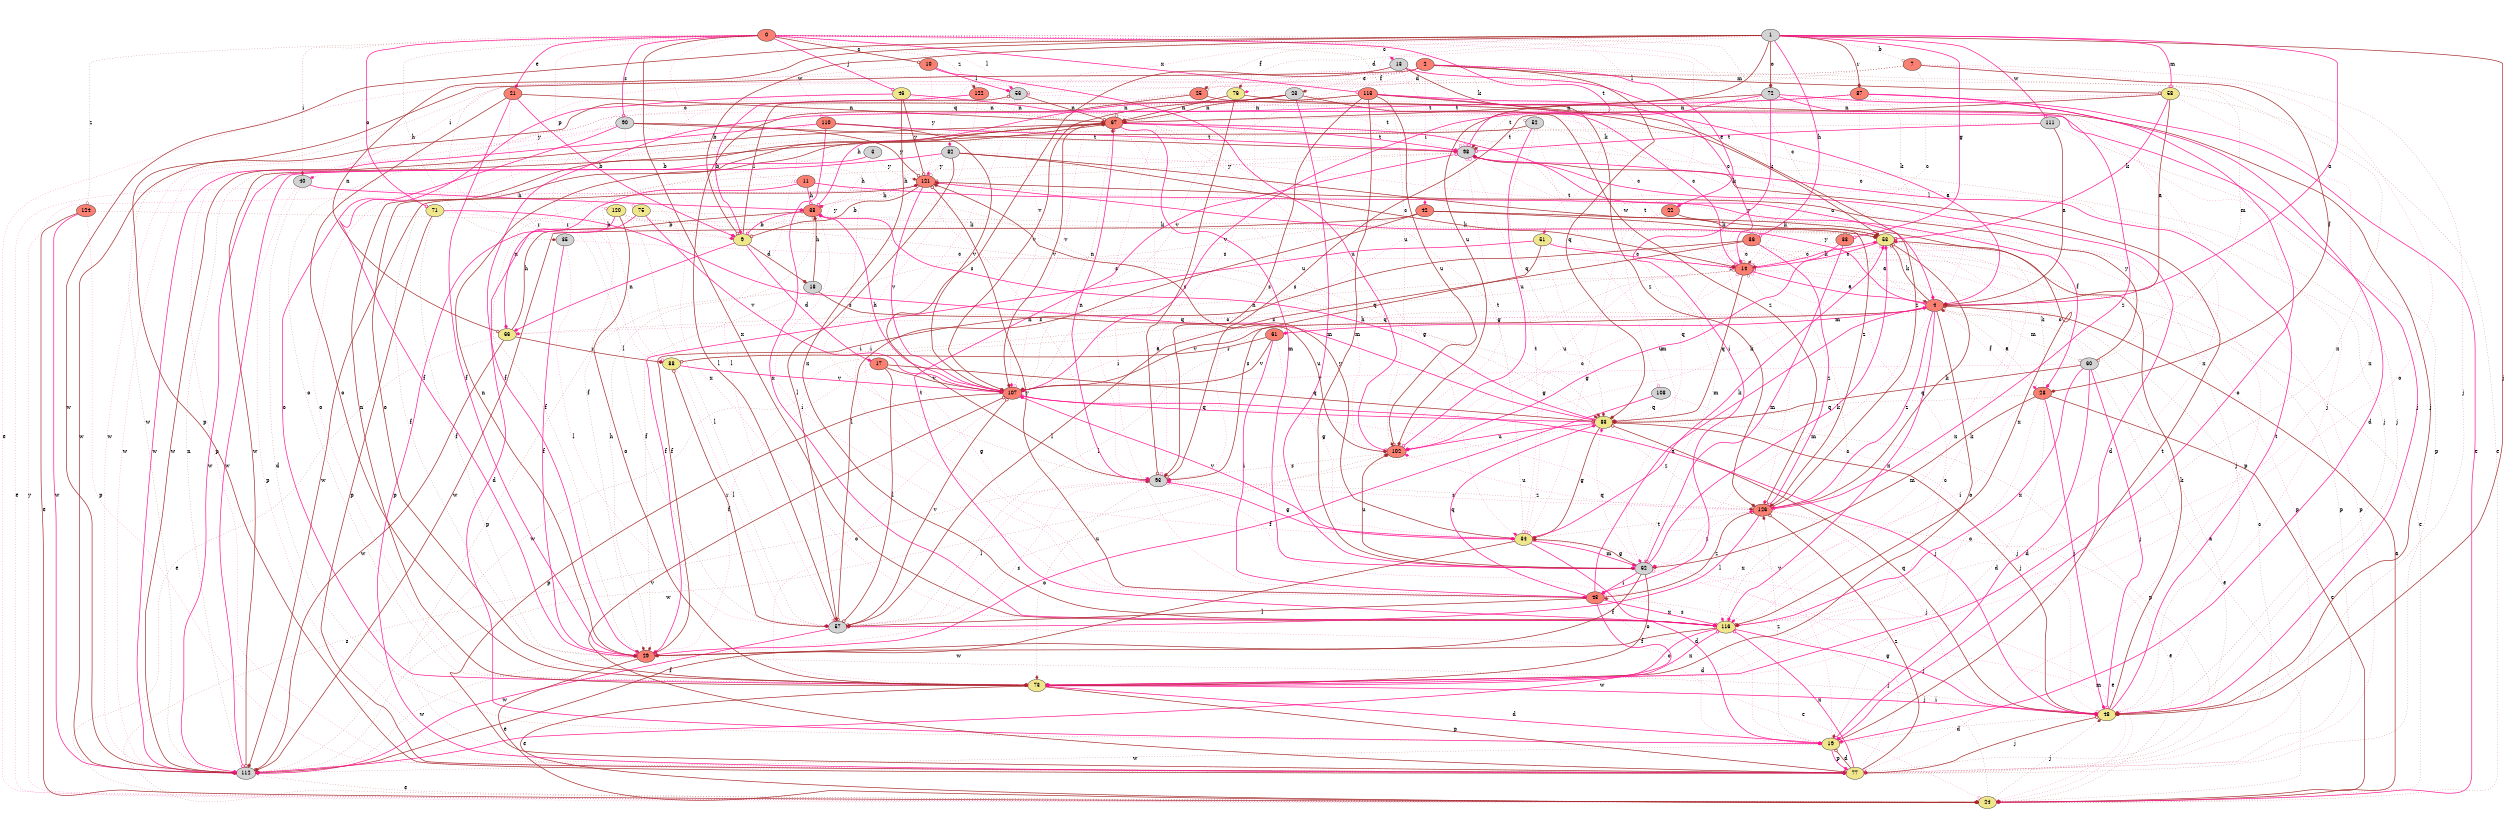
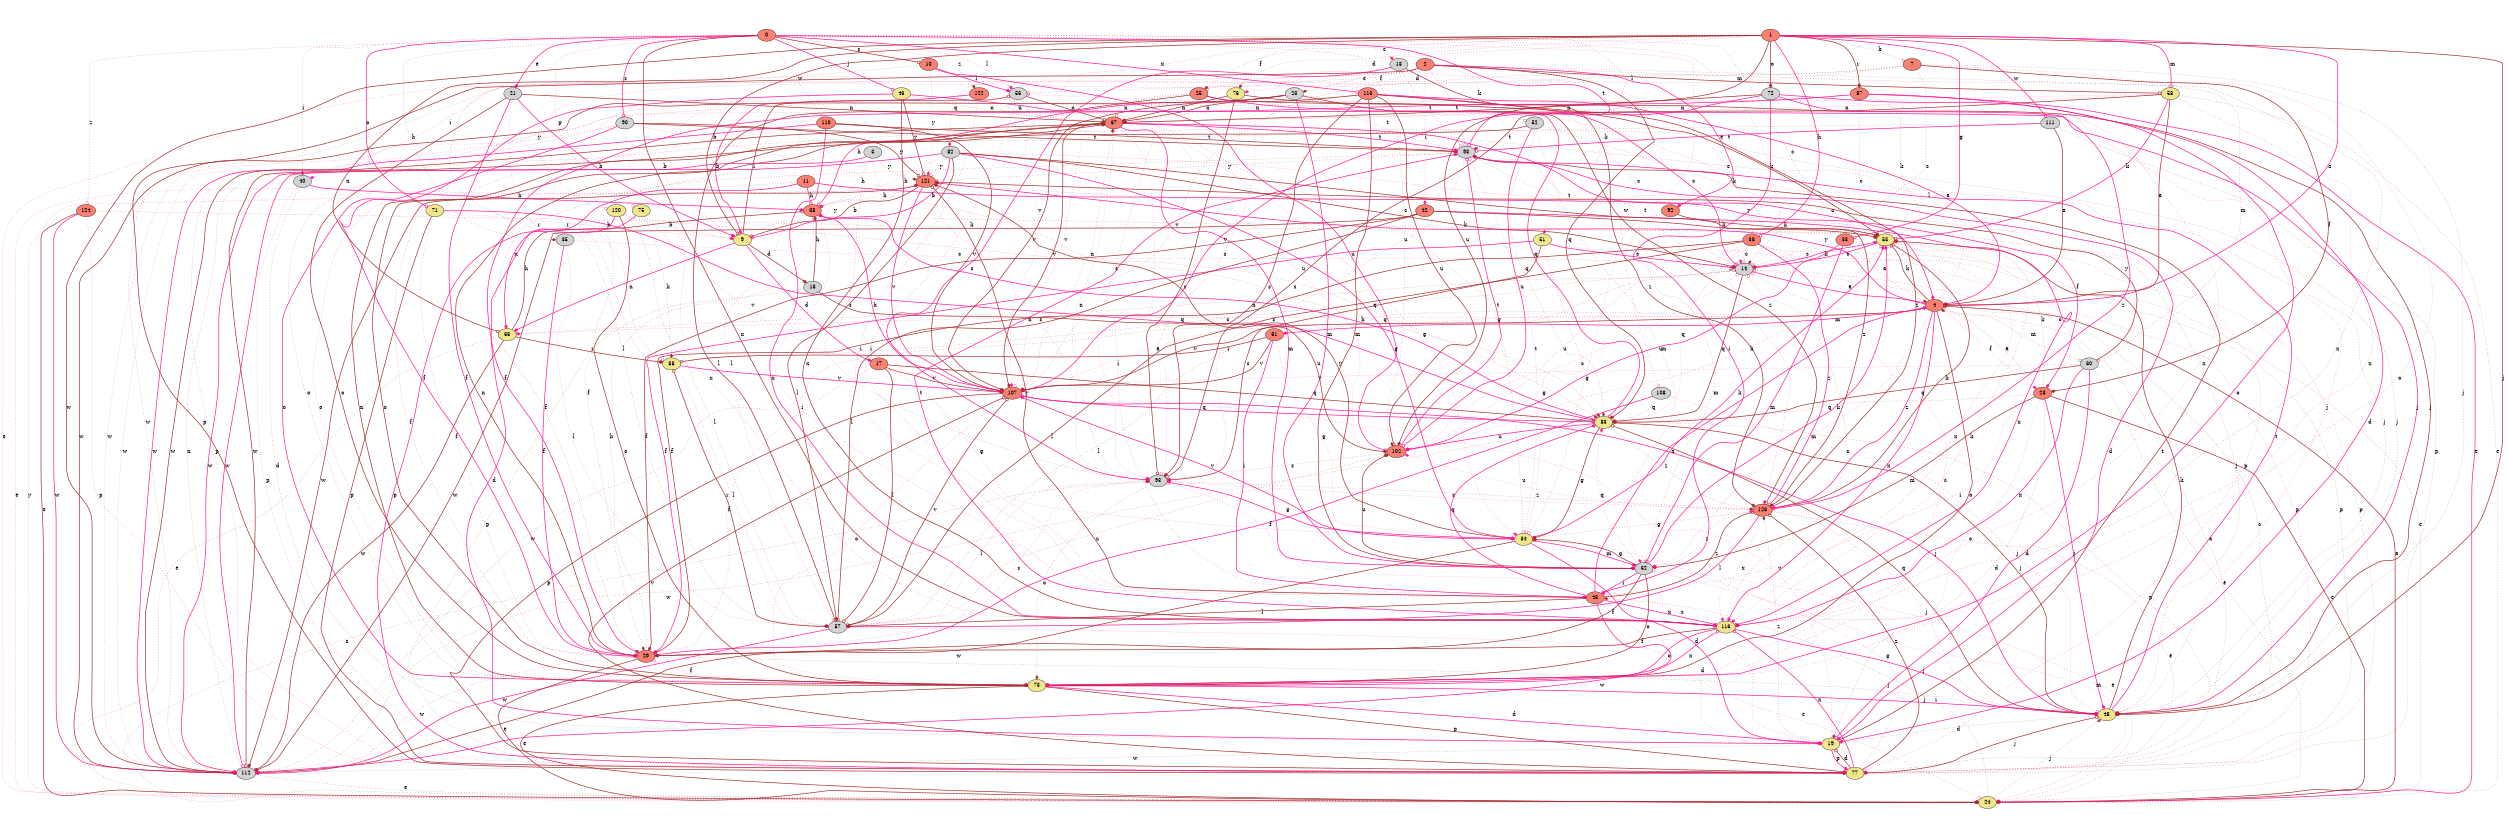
(1771, 35) -> (1771, 35)
(513, 94) -> (513, 94)
(1632, 96) -> (1632, 96)
(683, 109) -> none
(1615, 112) -> none
(1207, 140) -> (1207, 140)
none -> (1544, 182)
(1008, 208) -> (1008, 208)
(1670, 211) -> (1670, 211)
(773, 218) -> (882, 216)
(1078, 226) -> (665, 283)
none -> (1306, 263)
(1744, 269) -> (1744, 269)
(882, 279) -> (882, 279)
(2053, 293) -> (2053, 293)
(1498, 315) -> (1498, 315)
(1074, 322) -> (1074, 322)
(806, 343) -> (806, 343)
(2145, 391) -> (2145, 391)
(470, 481) -> (470, 481)
(988, 520) -> (988, 520)
(1659, 525) -> (1659, 525)
(2139, 538) -> none
(836, 684) -> (840, 681)
